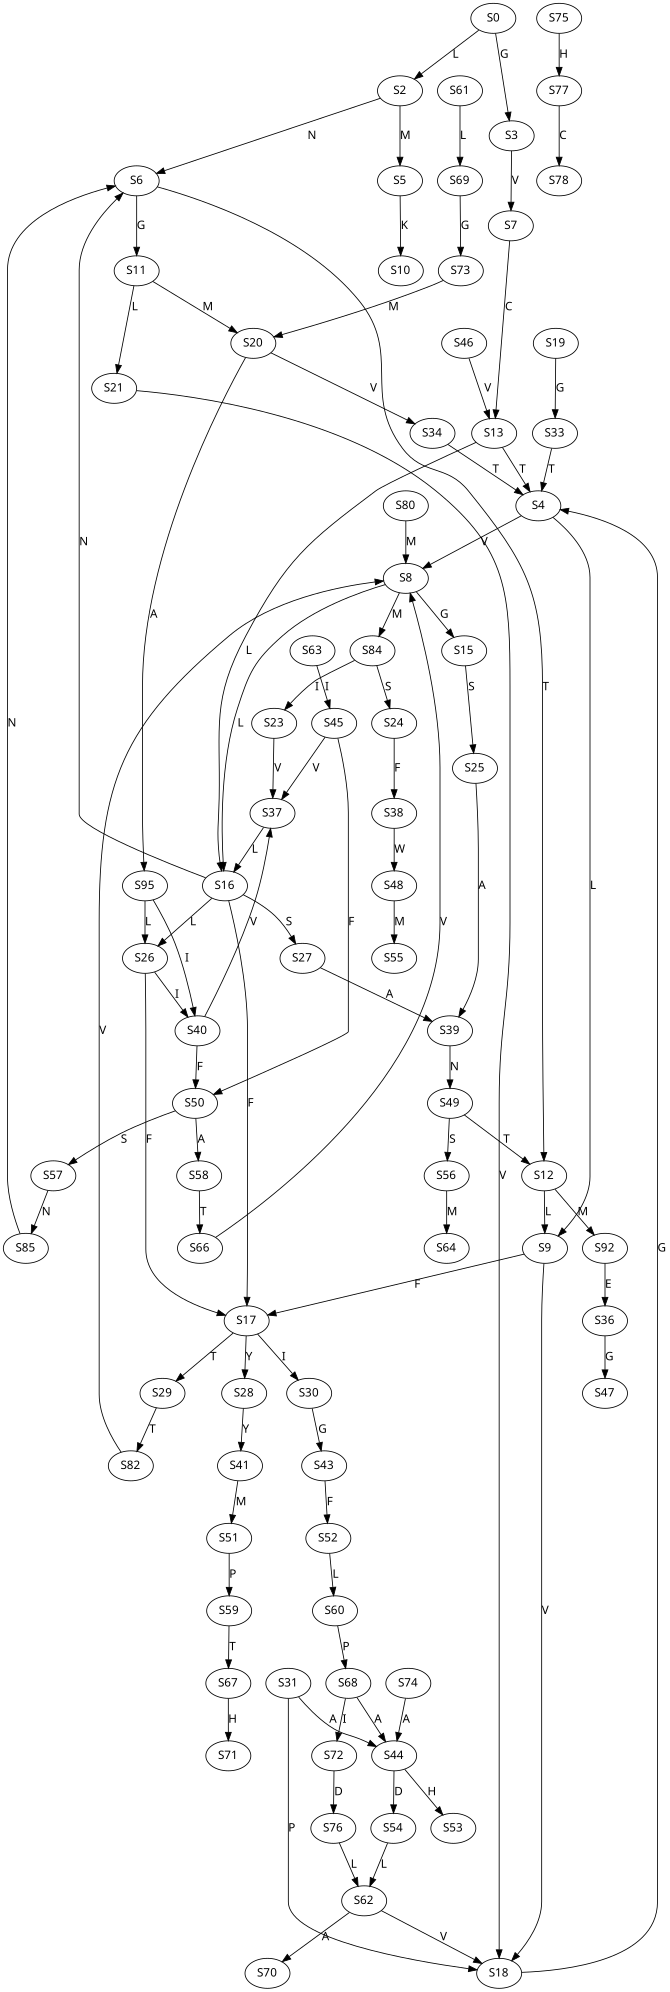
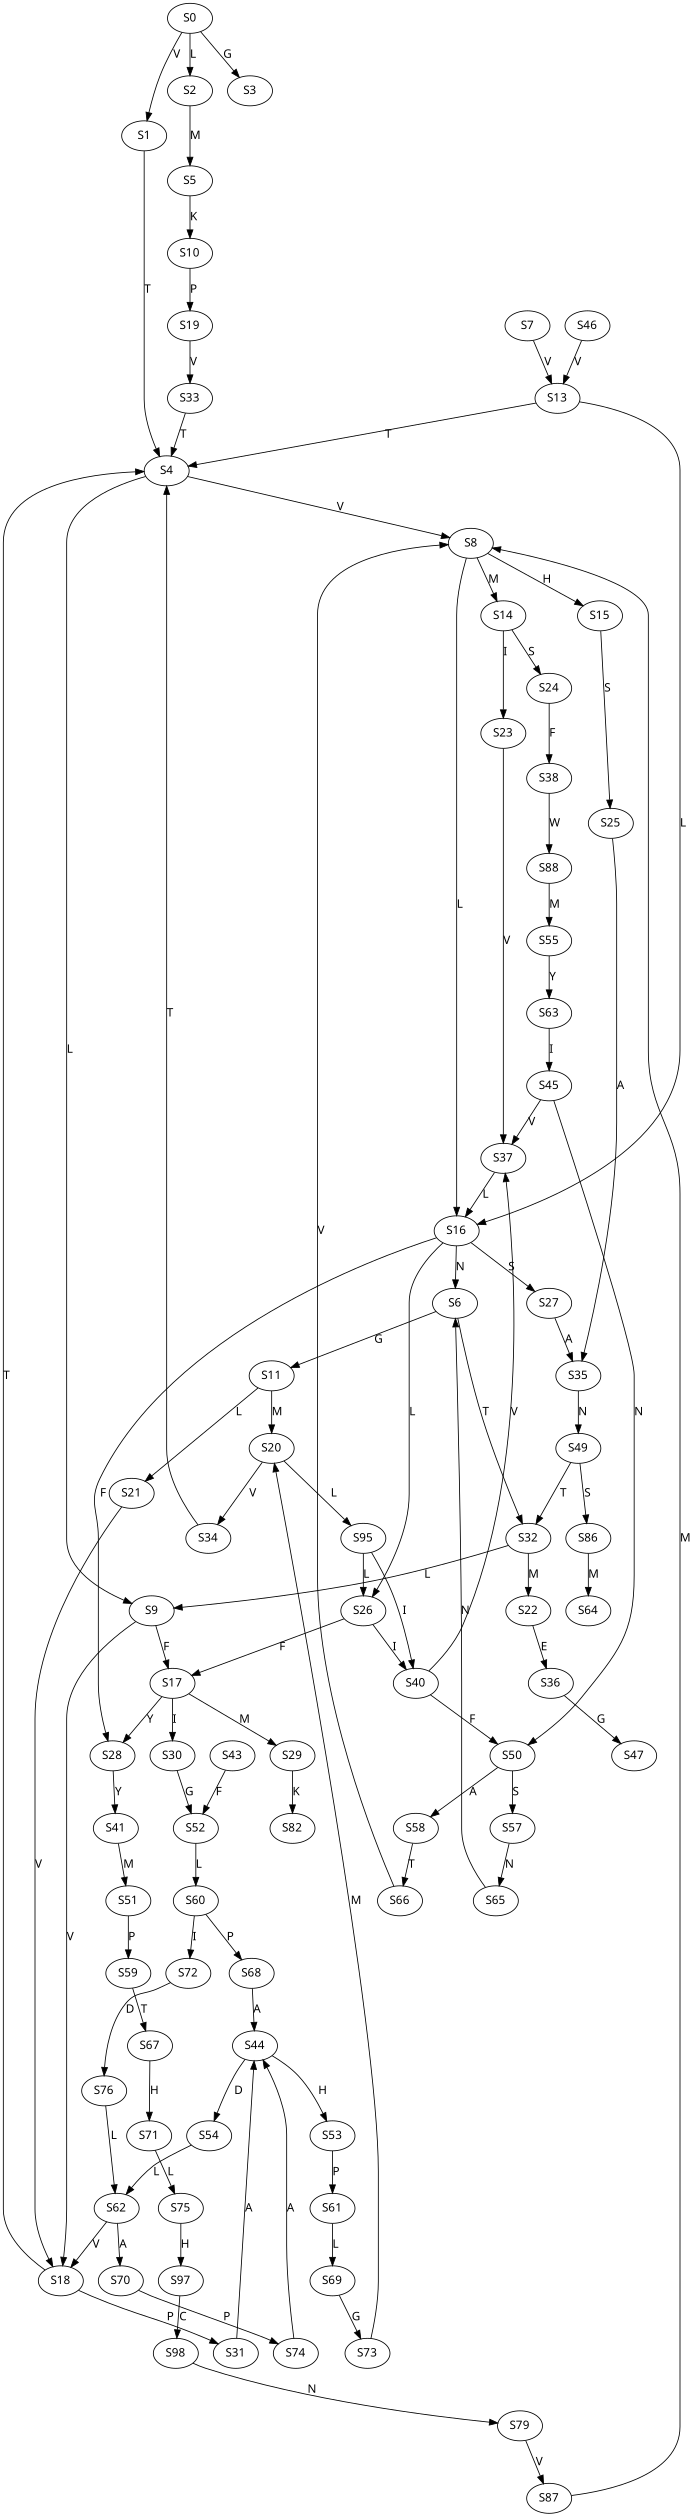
(559, 91) -> (181, 2281)
(272, 134) -> none
none -> (144, 136)
(511, 176) -> none
(559, 181) -> (176, 2353)
none -> (190, 285)
(509, 307) -> (548, 362)
(560, 388) -> (194, 362)
(406, 506) -> (549, 2498)
(154, 615) -> (334, 1493)
(445, 615) -> (547, 580)
(372, 651) -> (503, 616)
(394, 886) -> (549, 868)
(352, 922) -> (639, 1412)
(99, 946) -> none
none -> (549, 973)
(450, 1031) -> (578, 1376)
(248, 1098) -> (148, 1410)
(447, 1176) -> (588, 1538)
(544, 1176) -> (528, 1538)
(26, 1248) -> (496, 1901)
(605, 1248) -> (528, 1611)
(662, 1248) -> (7, 1376)
(213, 1357) -> (245, 1720)
(316, 1426) -> (183, 1788)
(152, 1430) -> (297, 1792)
(342, 1716) -> (193, 1933)
(288, 1900) -> (144, 2316)
none -> (163, 2168)
none -> (332, 2168)
none -> (204, 2316)
none -> (520, 2426)
